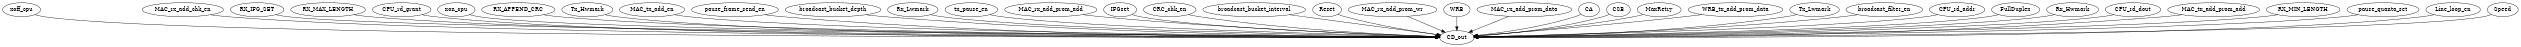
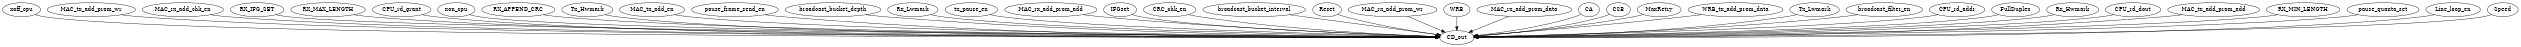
none -> (91, 10)
